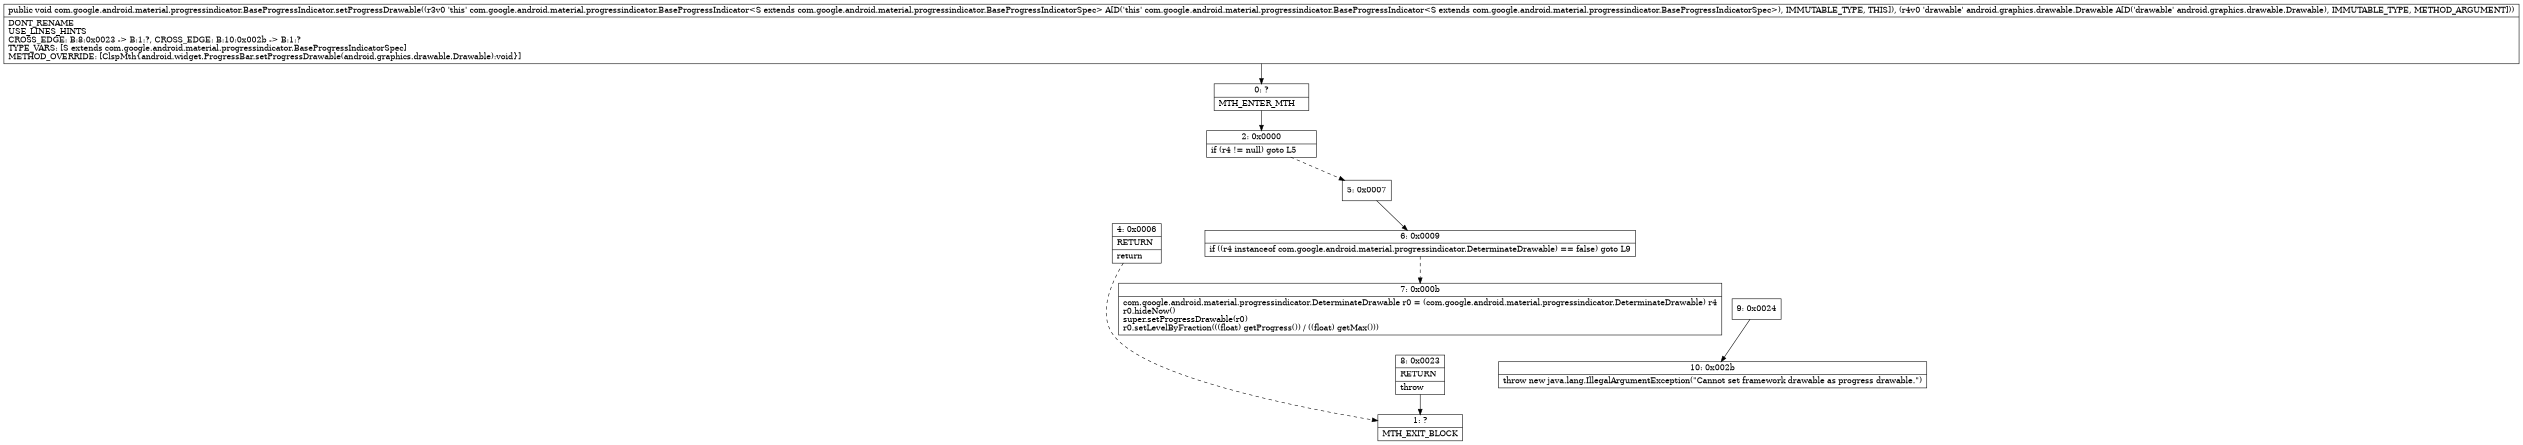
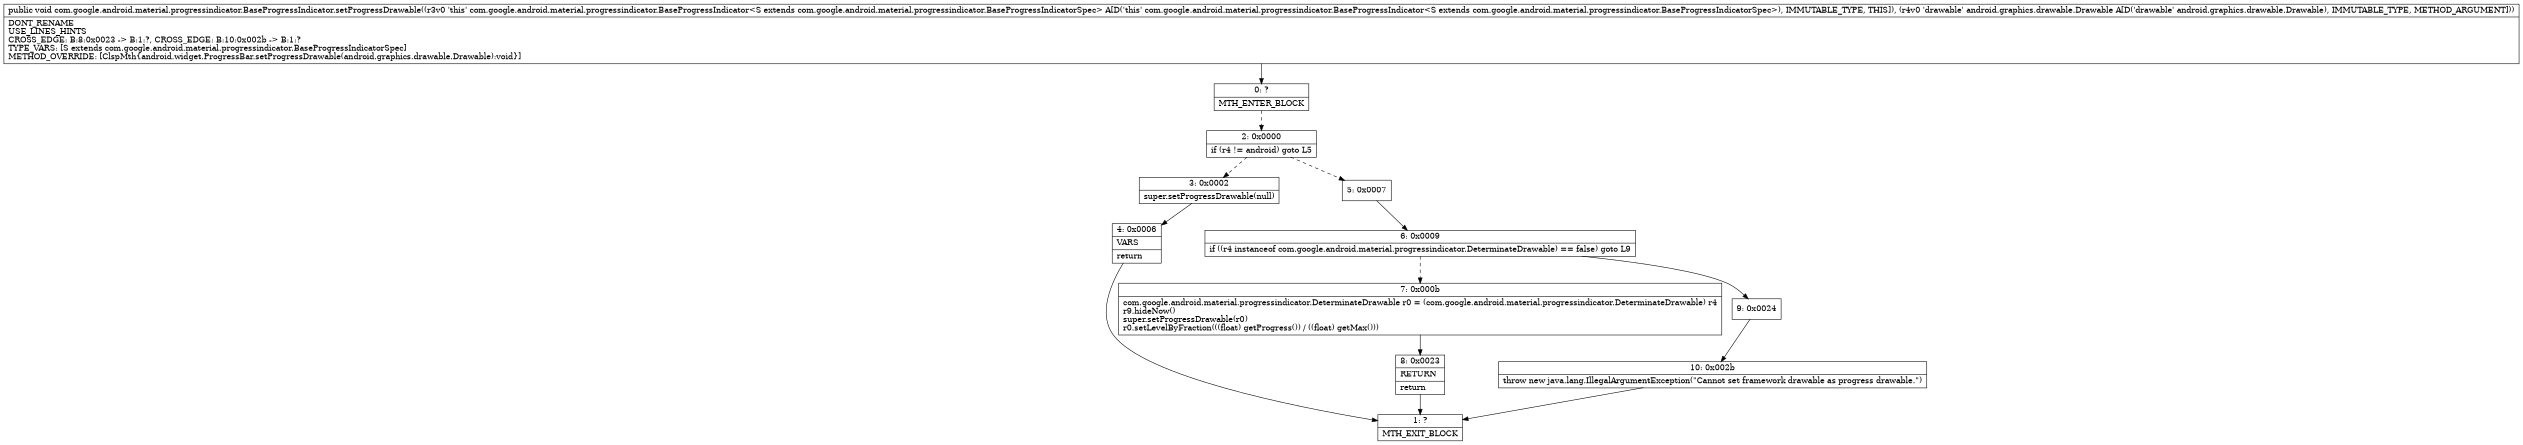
(1257, 104) -> (1261, 104)
(1261, 118) -> (1261, 118)
(1254, 150) -> (1261, 150)
none -> (1209, 190)
(1135, 243) -> (1128, 243)
none -> (1666, 267)
(1149, 311) -> (1149, 311)
none -> (1420, 342)
(1200, 381) -> (1200, 381)
(1412, 388) -> (1413, 388)
none -> (1556, 403)
